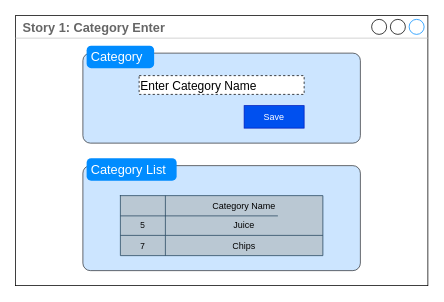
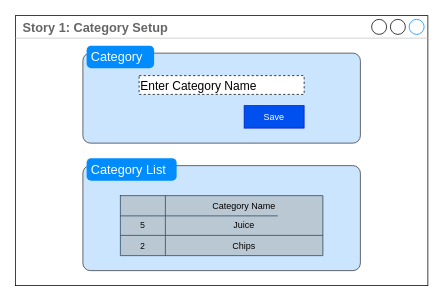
(98, 28) -> (98, 28)
(143, 246) -> (143, 246)
